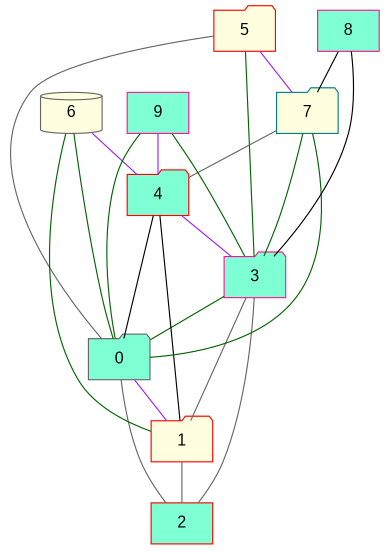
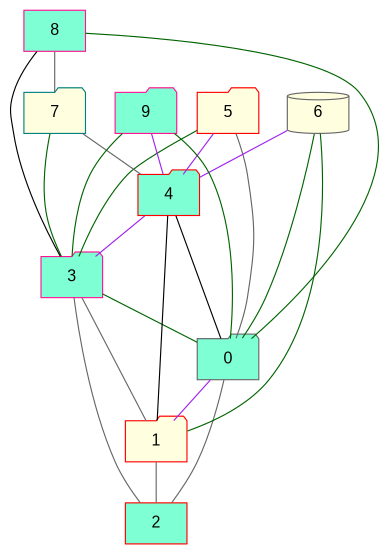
(276, 72) -> (202, 149)
(328, 72) -> (55, 72)
(158, 113) -> (146, 113)
(298, 294) -> (362, 97)
